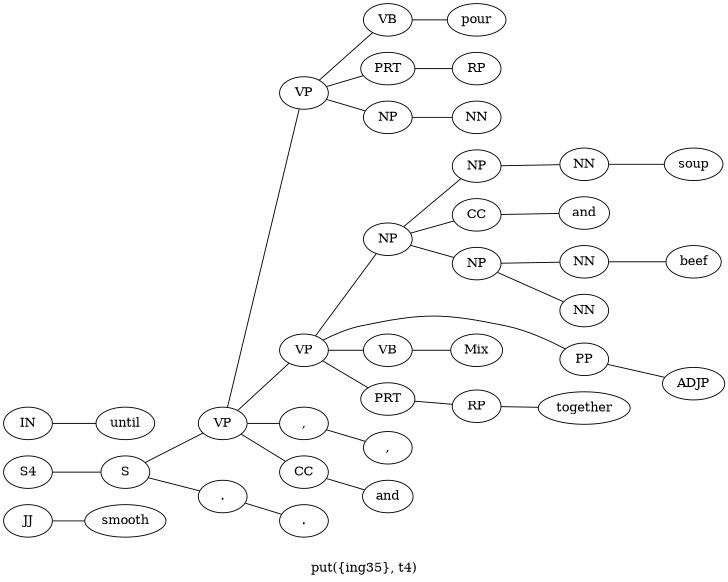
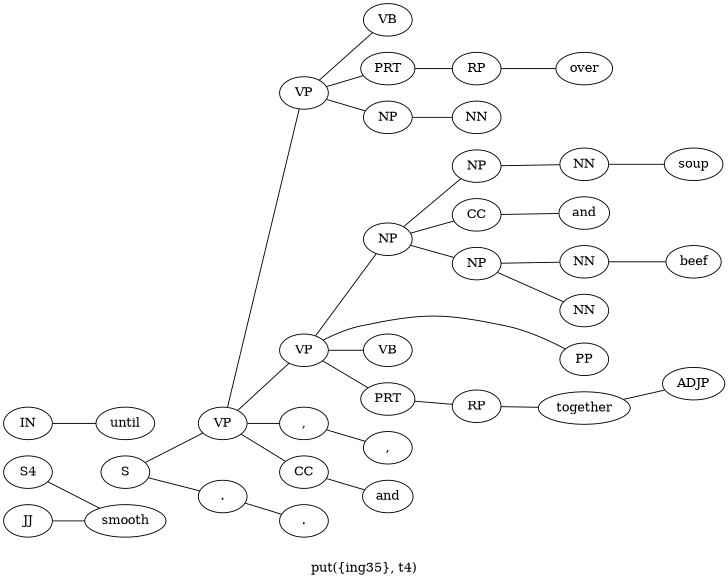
(477, 20) -> none
none -> (584, 69)
(477, 350) -> none
(636, 371) -> (644, 395)
(77, 472) -> (74, 495)
